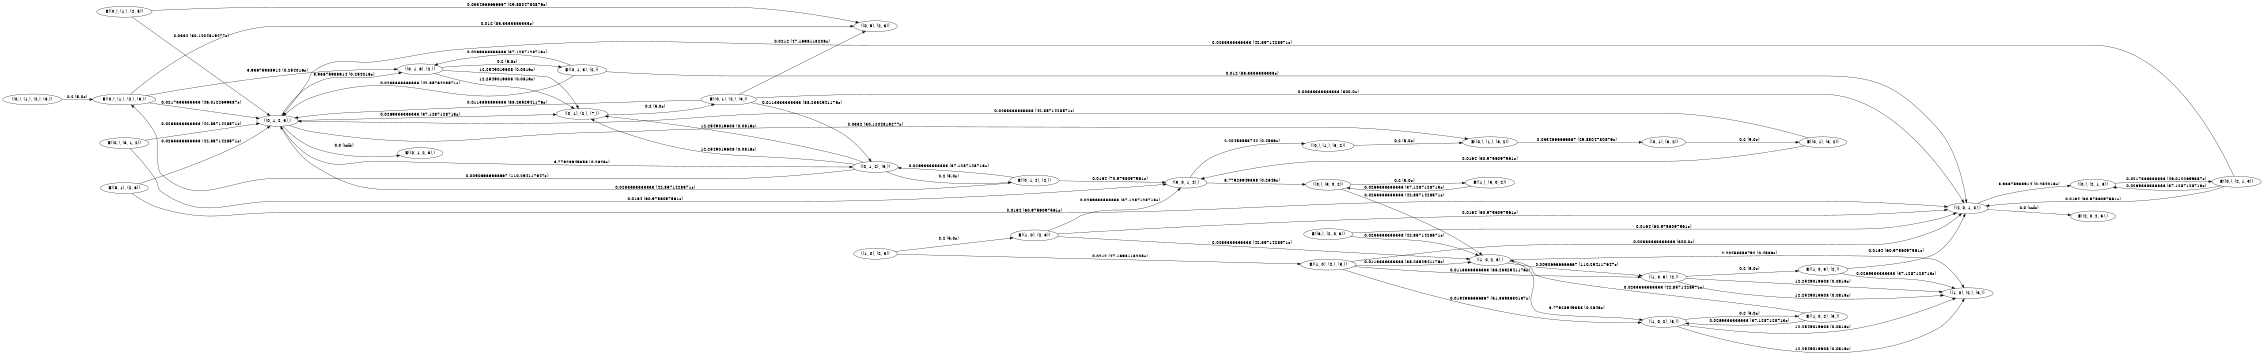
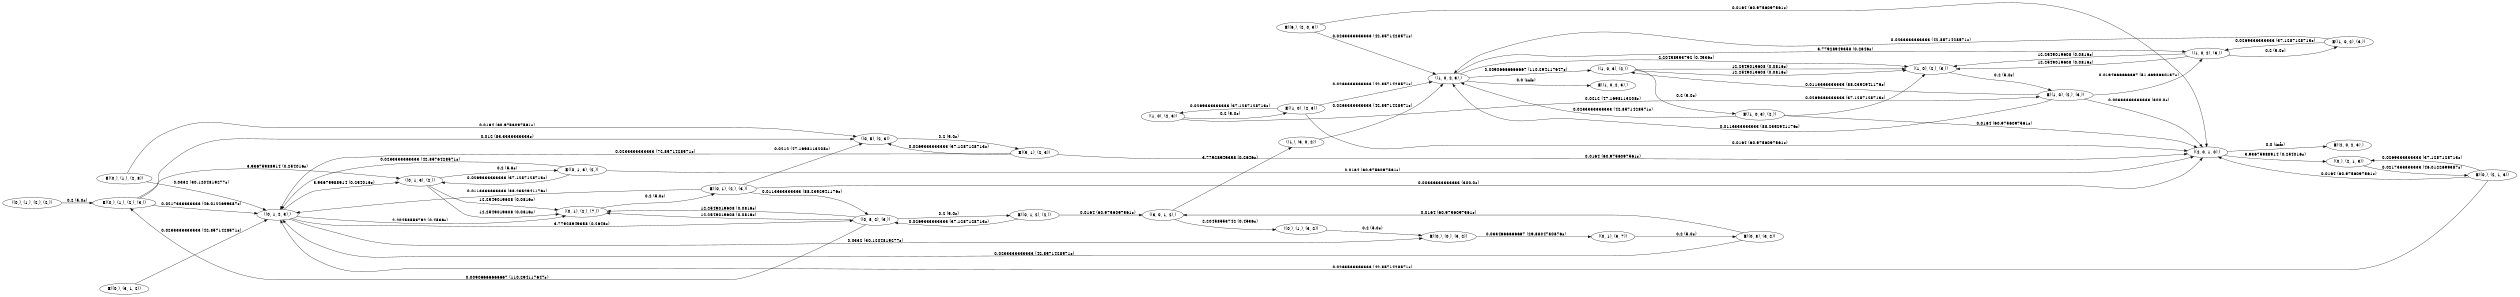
(507, 5) -> (507, 125)
(1252, 74) -> (1372, 170)
none -> (1999, 80)
none -> (1613, 85)
(32, 99) -> (32, 203)
(420, 115) -> (420, 220)
none -> (1598, 115)
none -> (957, 140)
(201, 142) -> (655, 152)
(1490, 142) -> (1449, 237)
(1664, 142) -> (1613, 237)
(1823, 142) -> (1760, 237)
none -> (932, 152)
(420, 153) -> none
(875, 167) -> (875, 220)
(1120, 179) -> (1108, 213)
(1490, 183) -> none
(1328, 185) -> (1301, 142)
(636, 190) -> none
(634, 201) -> none
(1113, 210) -> (1230, 109)
